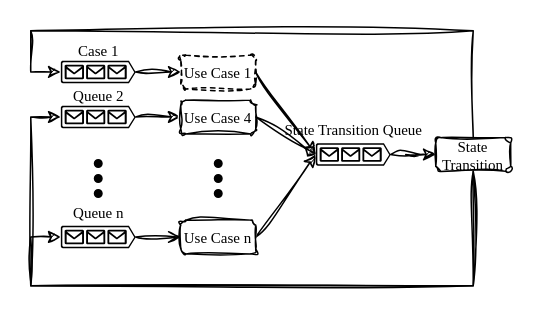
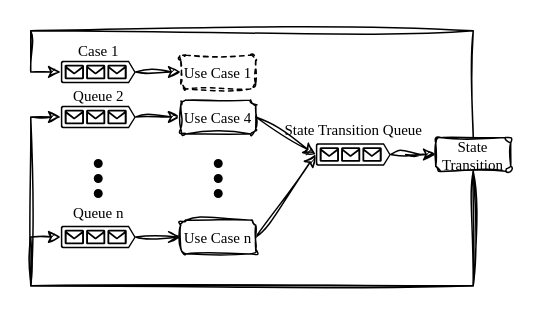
(284, 111) -> none
(304, 147) -> (305, 148)
